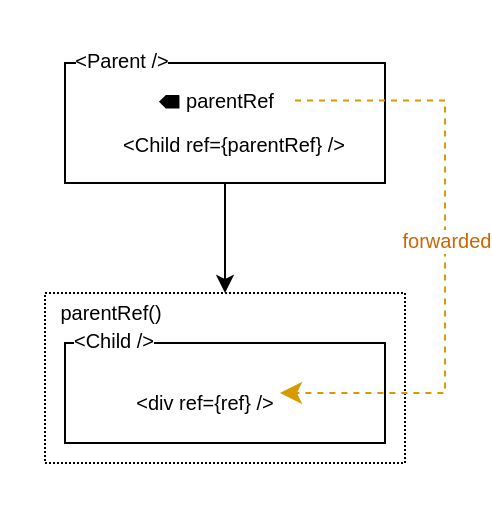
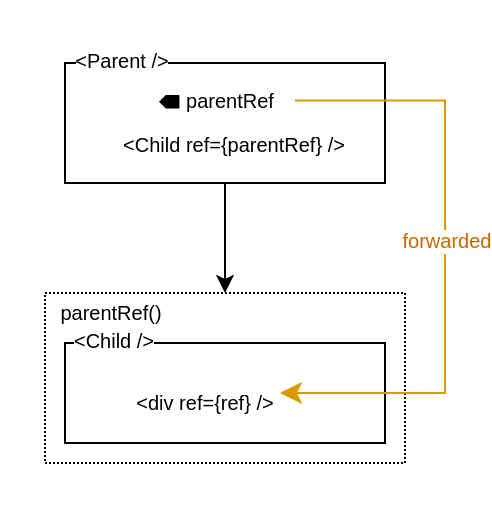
(441, 393) -> (441, 393)
